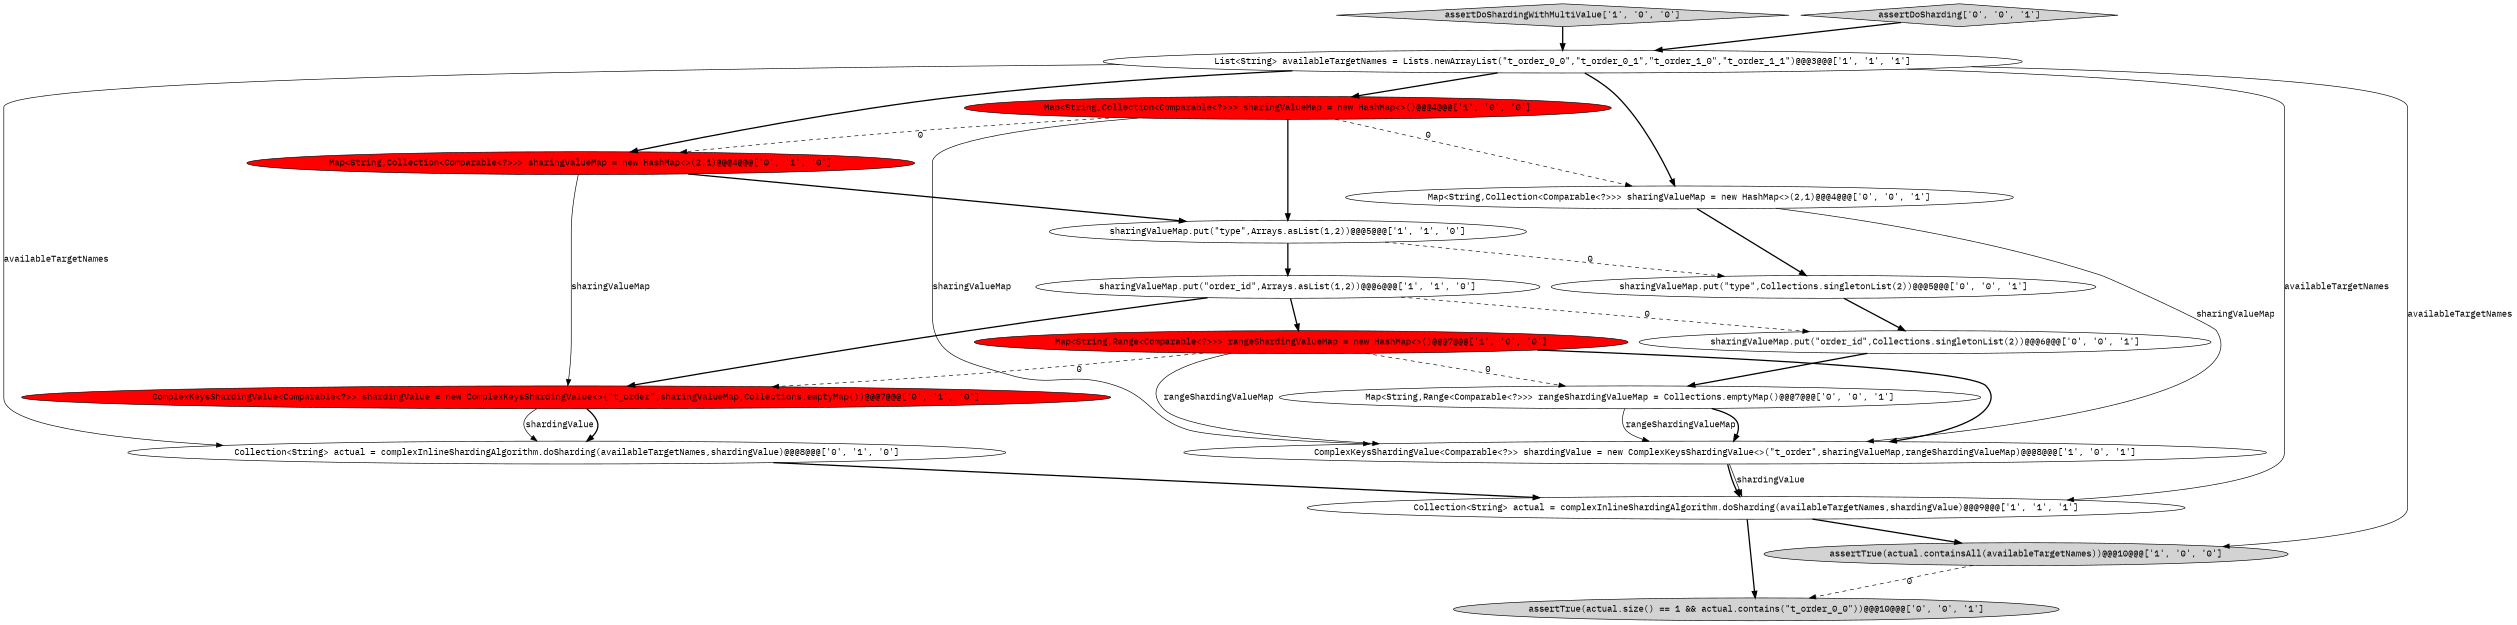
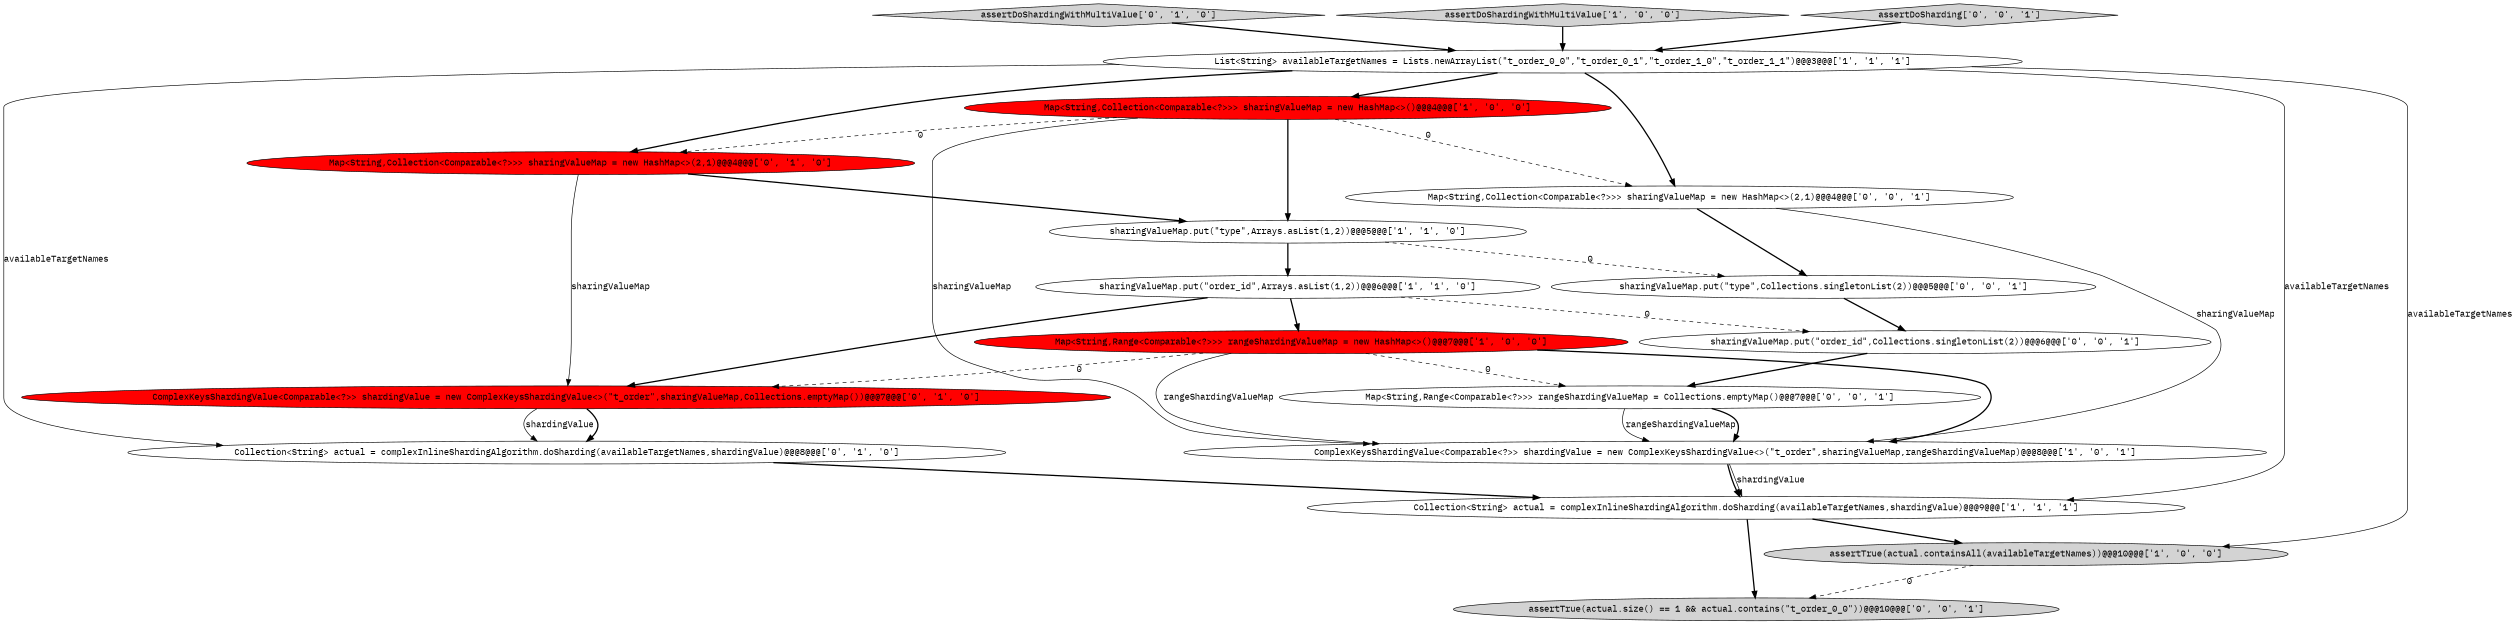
none -> (1099, 15)
